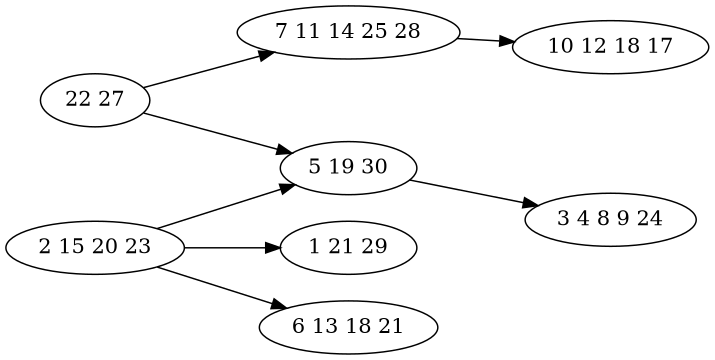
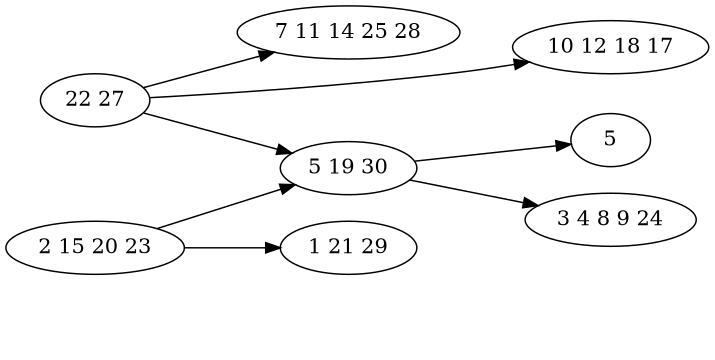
(478, 40) -> (332, 85)
none -> (611, 140)
(349, 327) -> none
